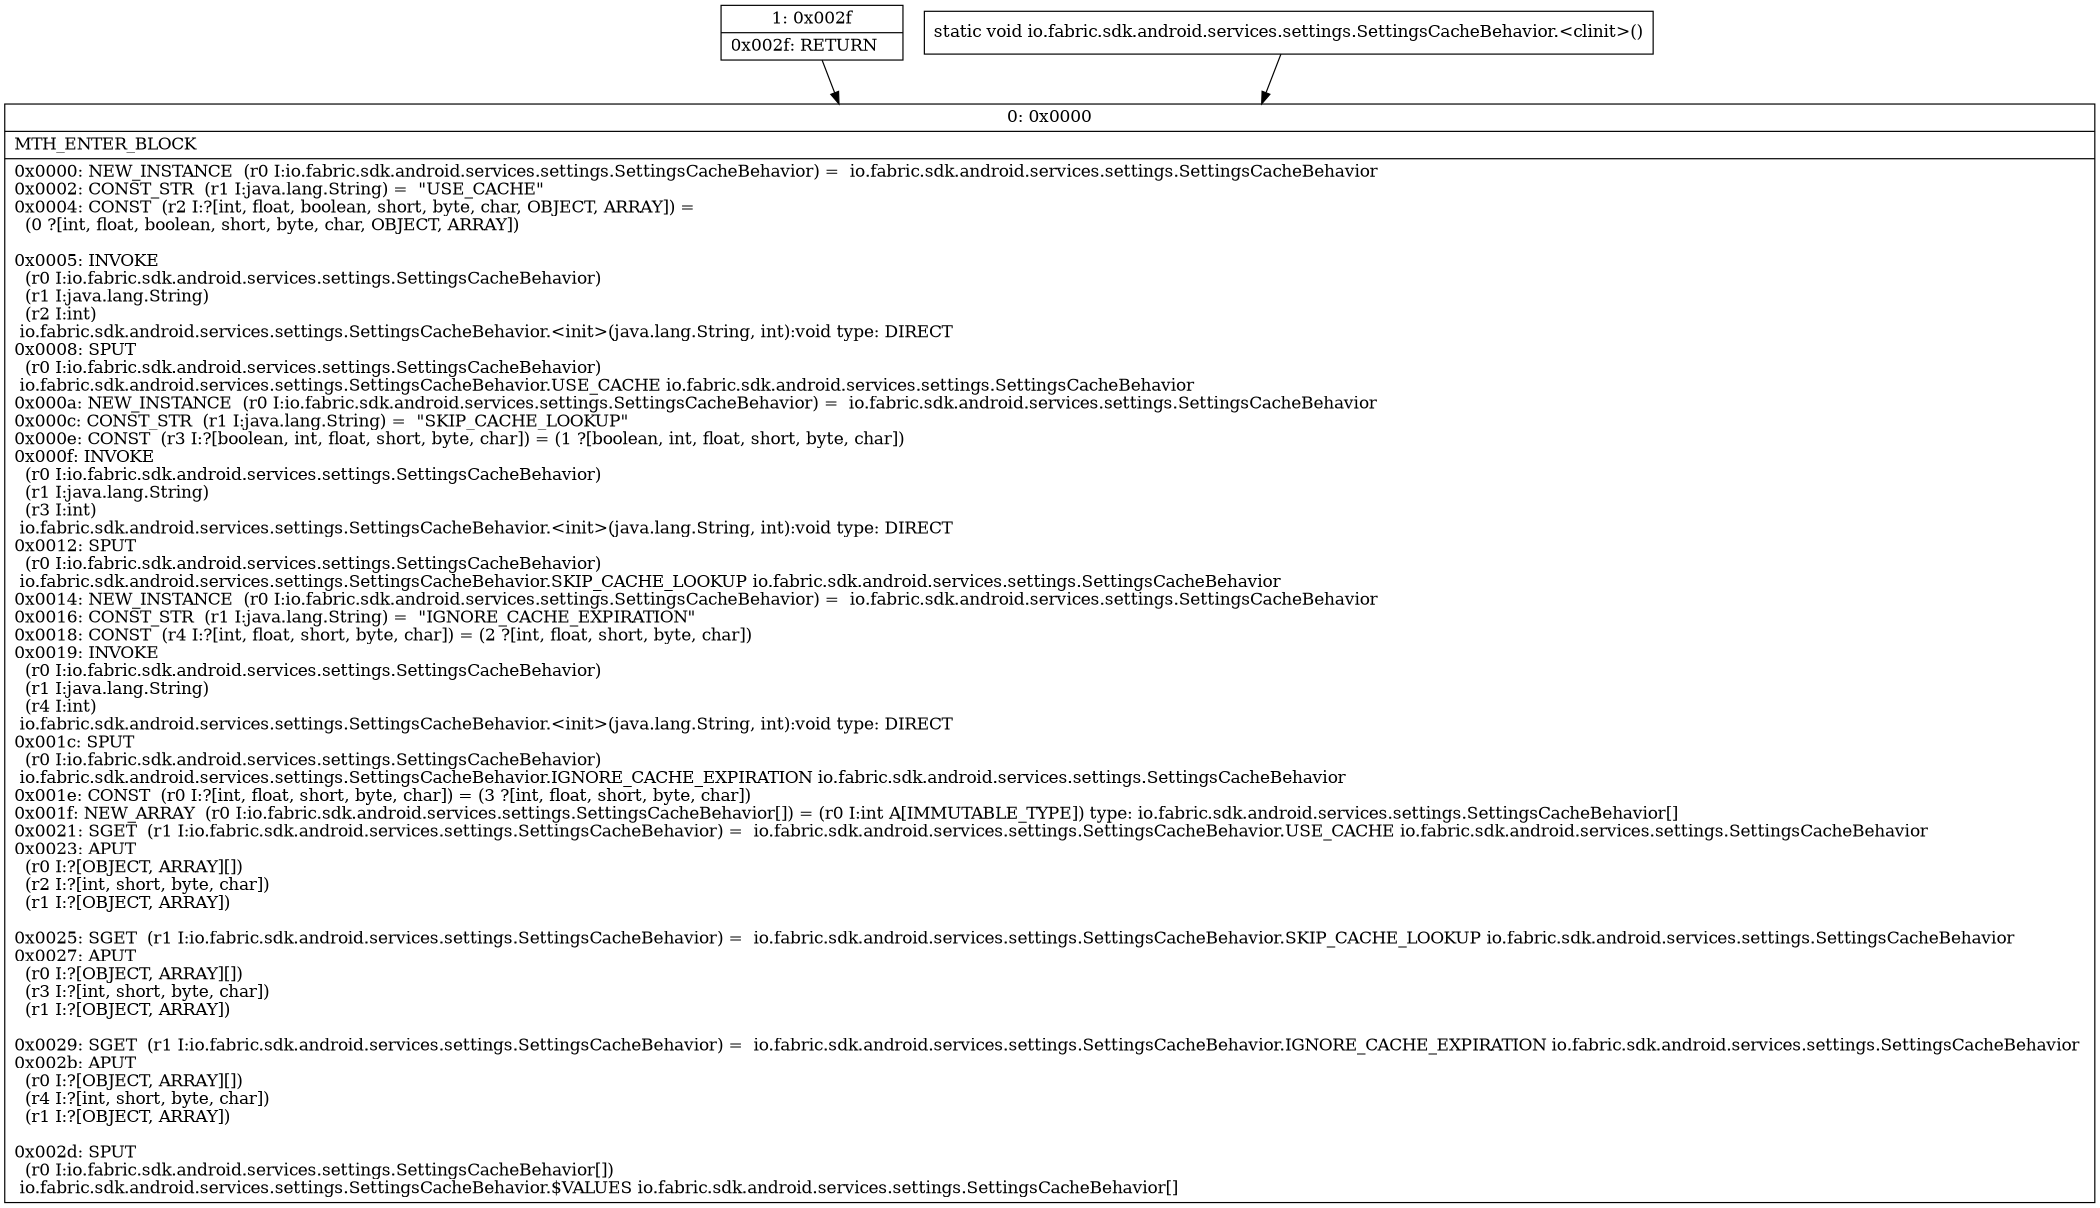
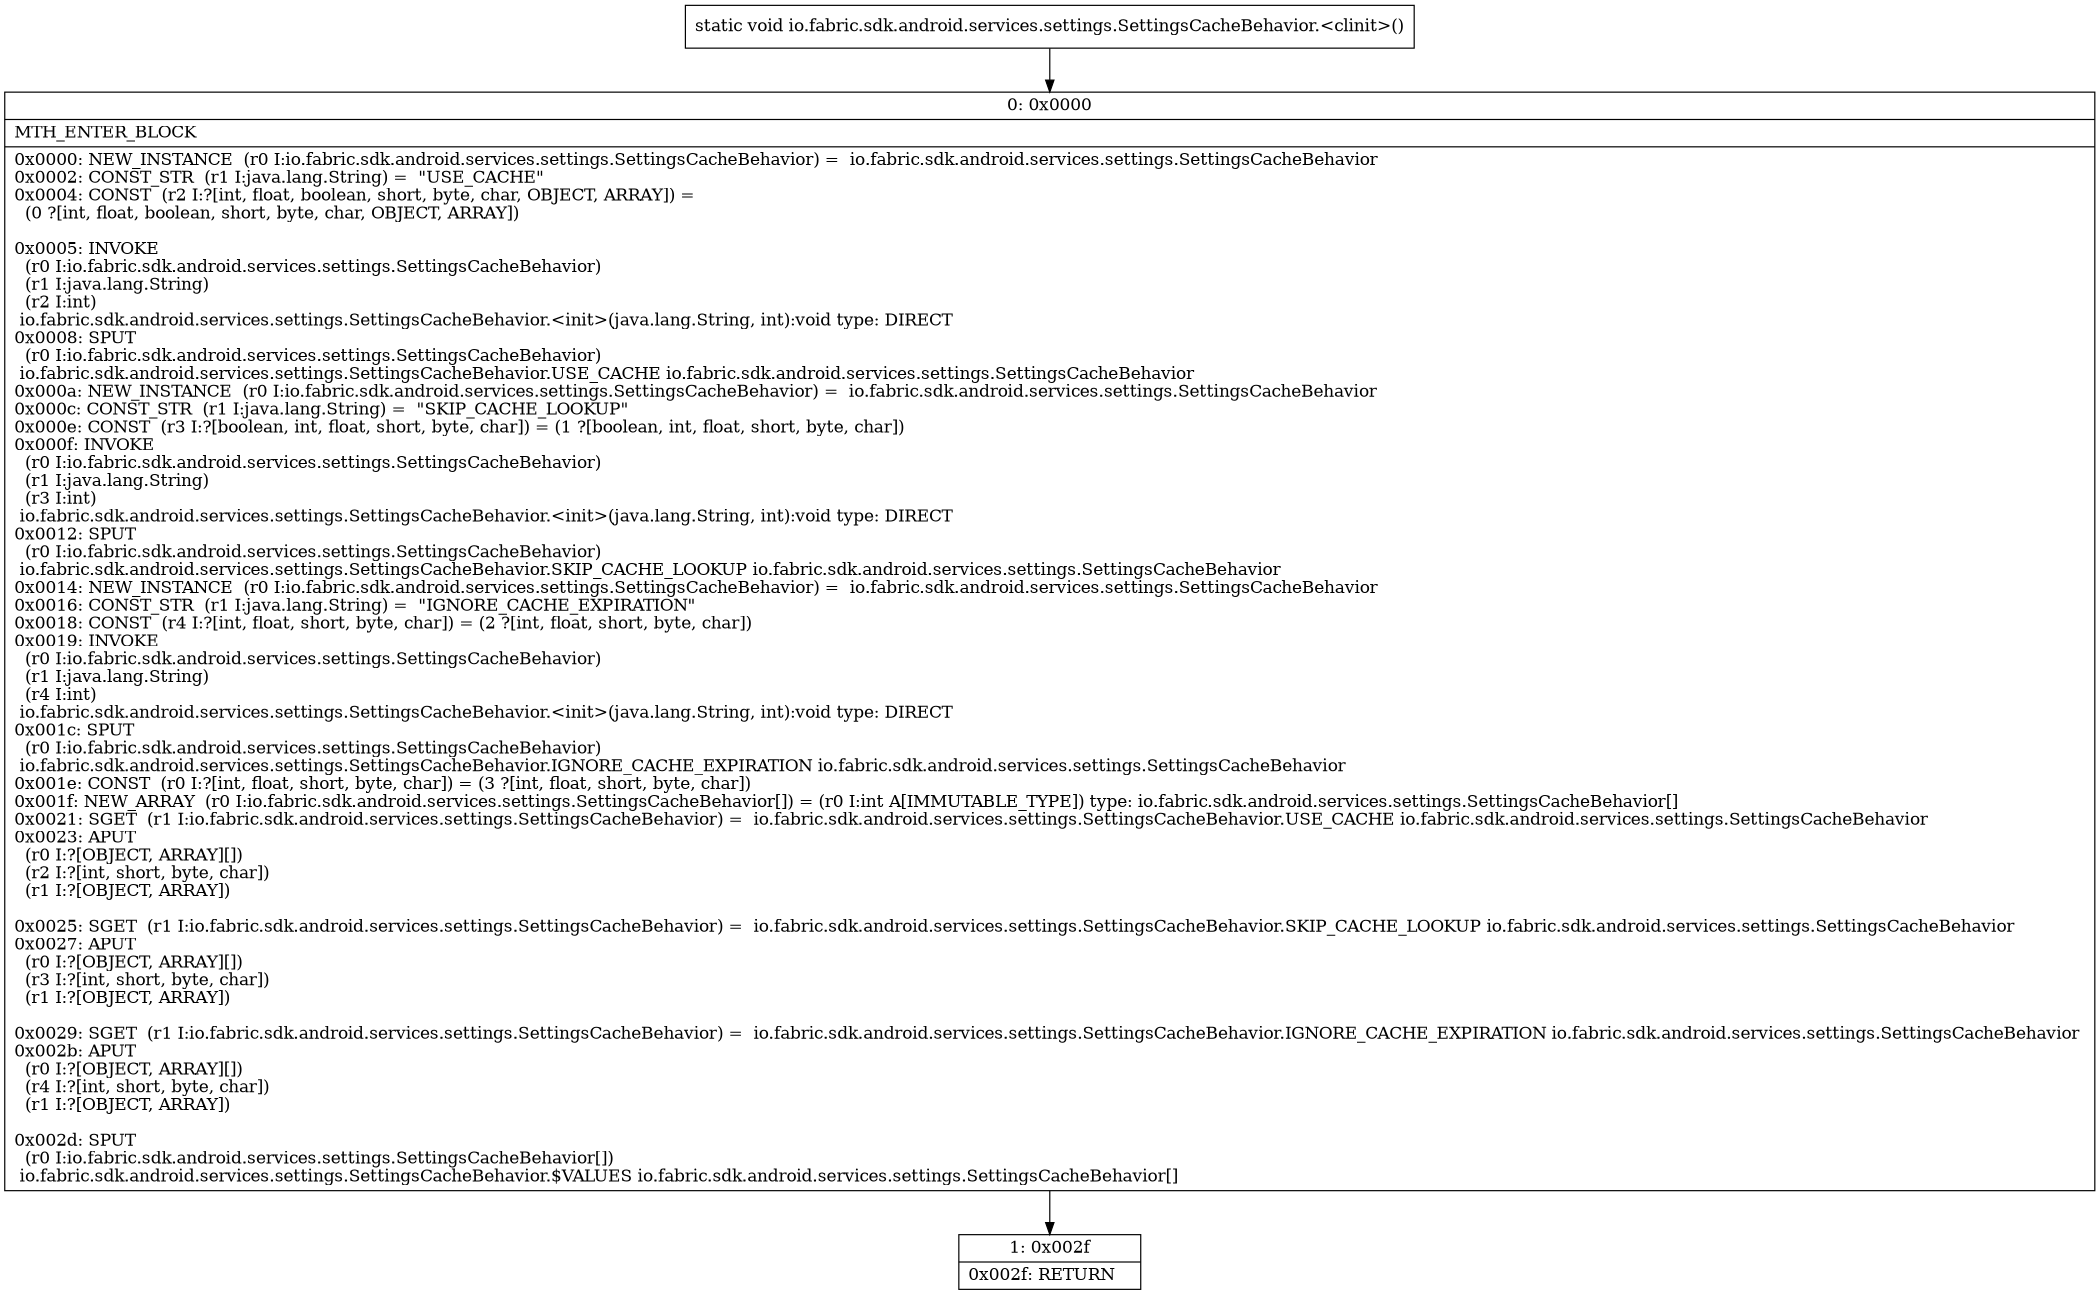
(828, 76) -> (1050, 1207)
